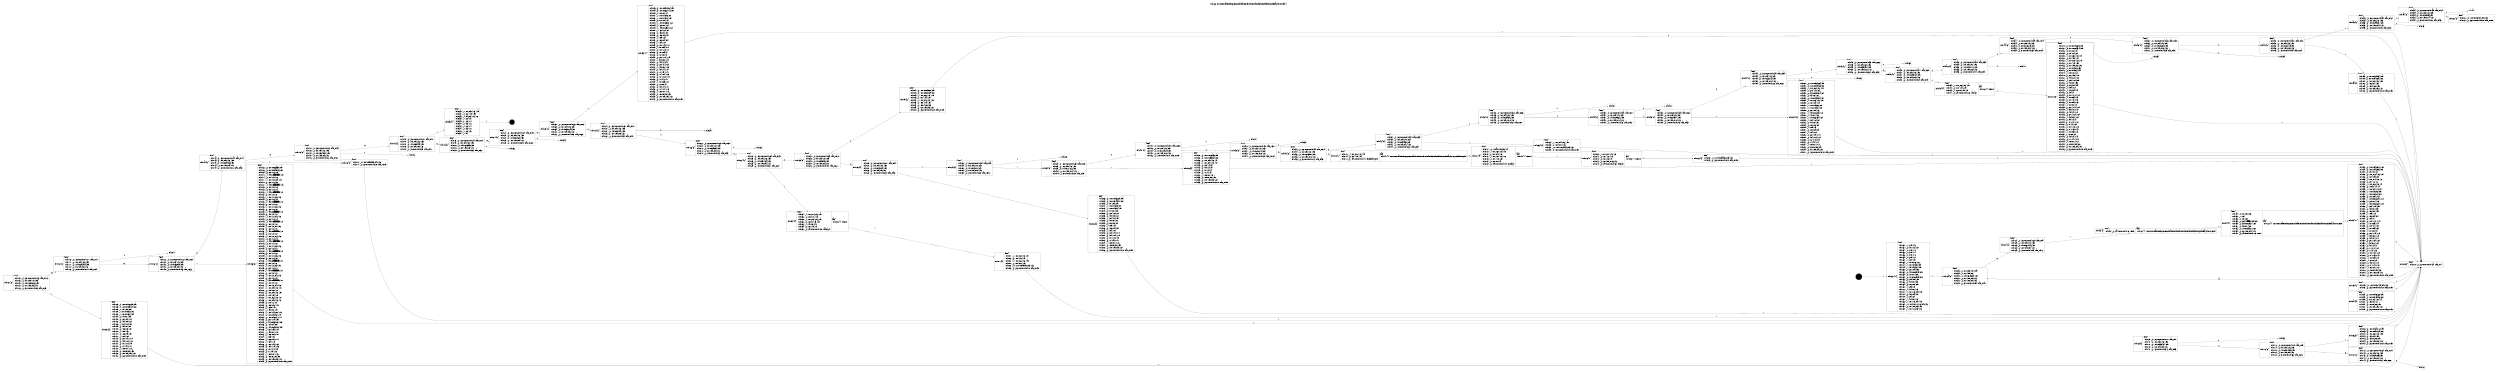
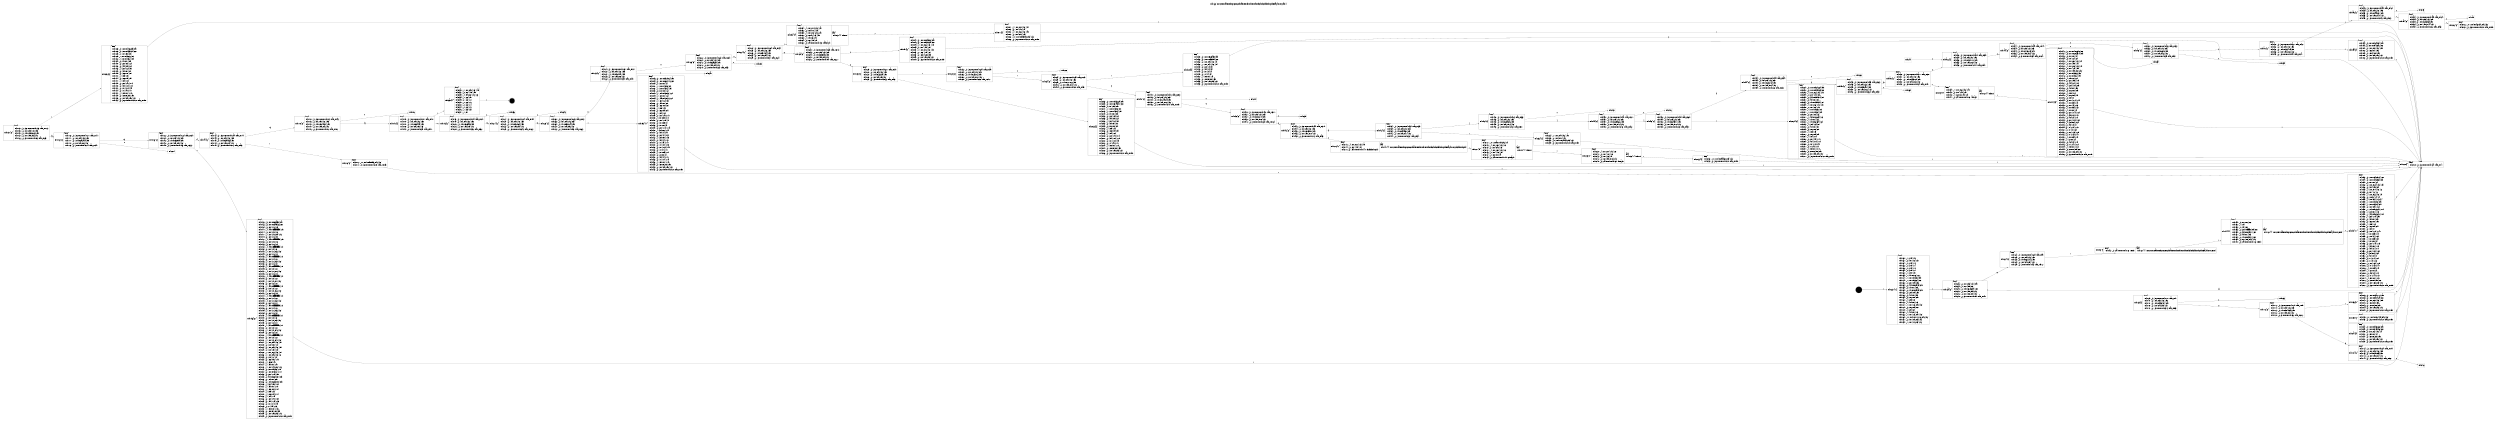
(2003, 67) -> (1926, 60)
